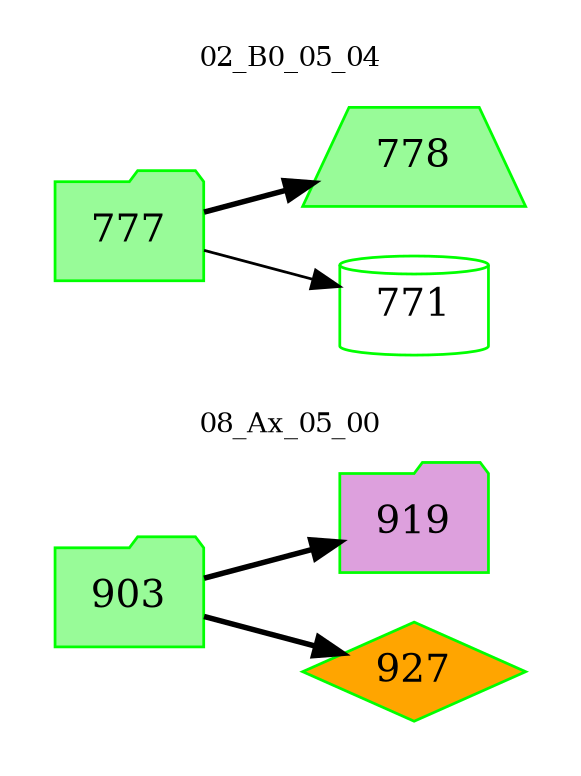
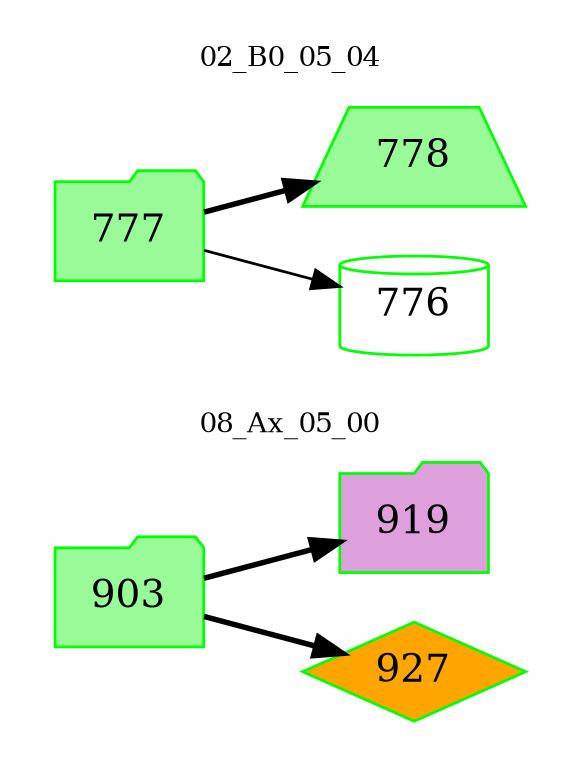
(414, 306) -> (414, 306)
